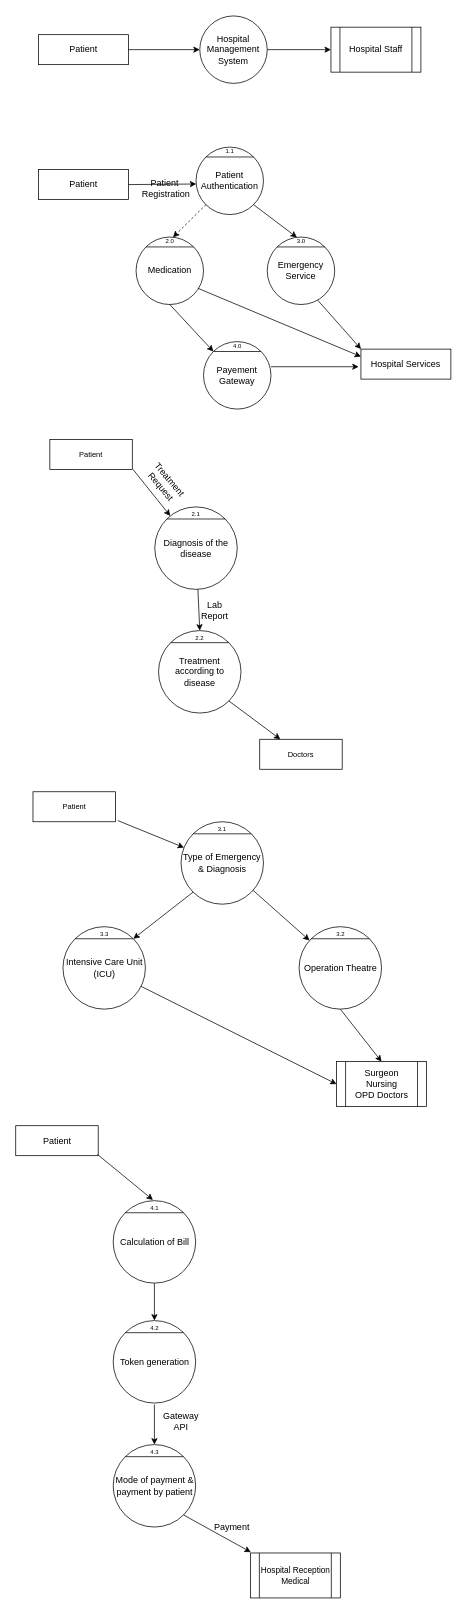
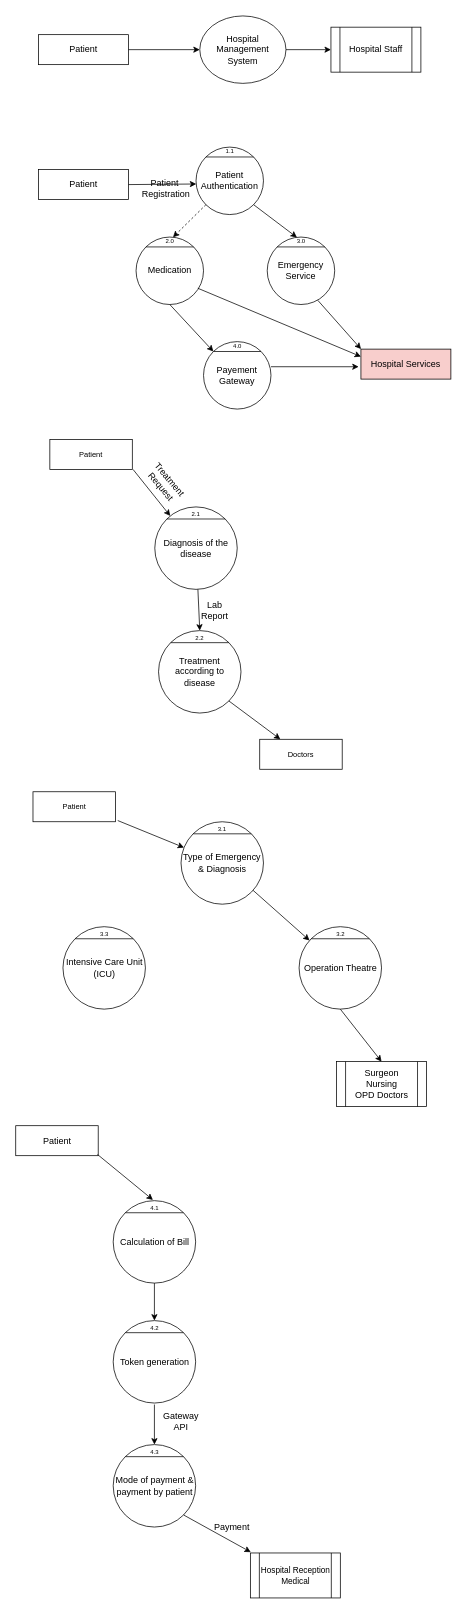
(234, 49) -> (243, 49)
(406, 364) -> (406, 364)
(166, 914) -> none
(236, 1034) -> none
